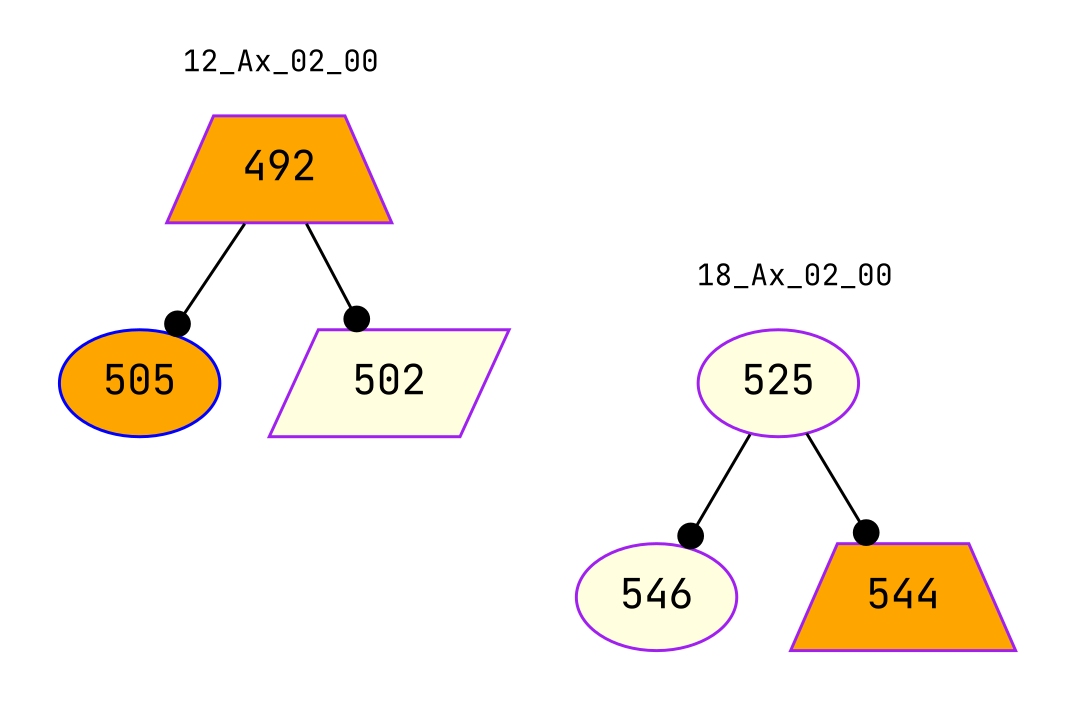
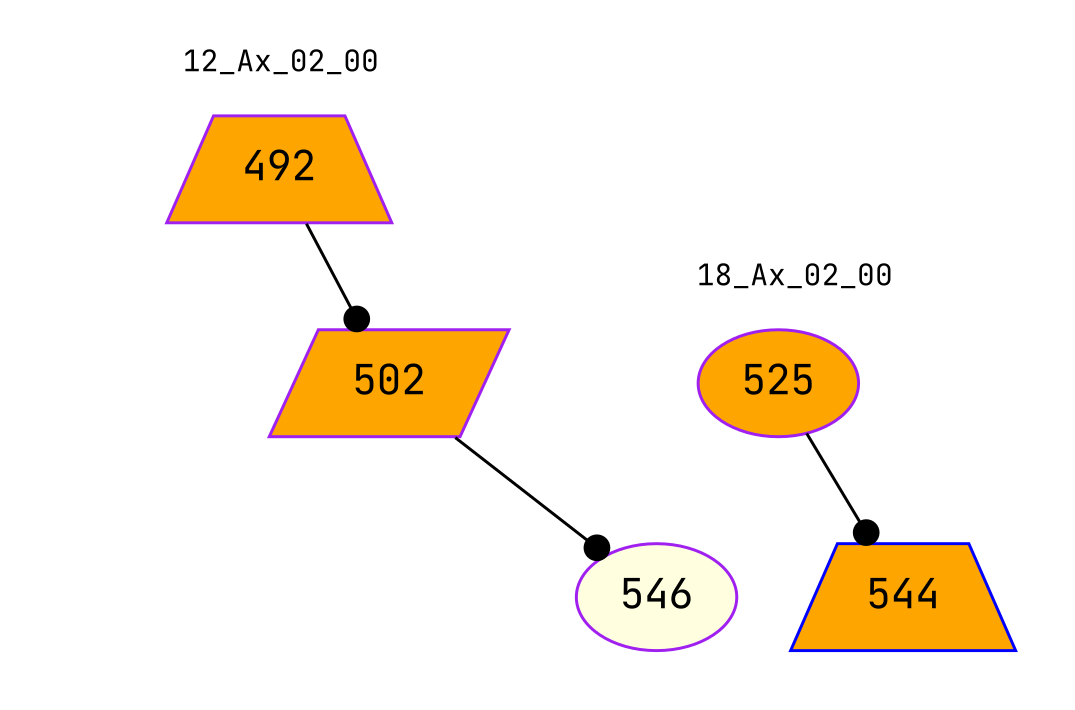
(140, 383) -> none
(389, 383) -> (389, 383)
(778, 383) -> (778, 383)
(723, 480) -> (521, 489)
(903, 597) -> (903, 597)
